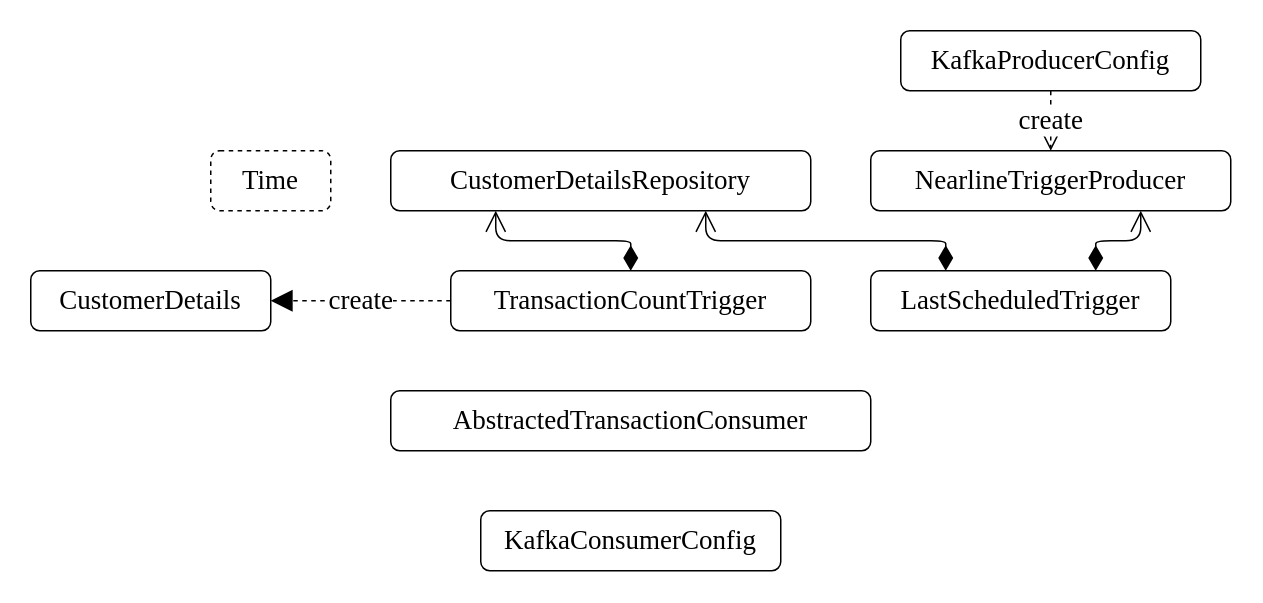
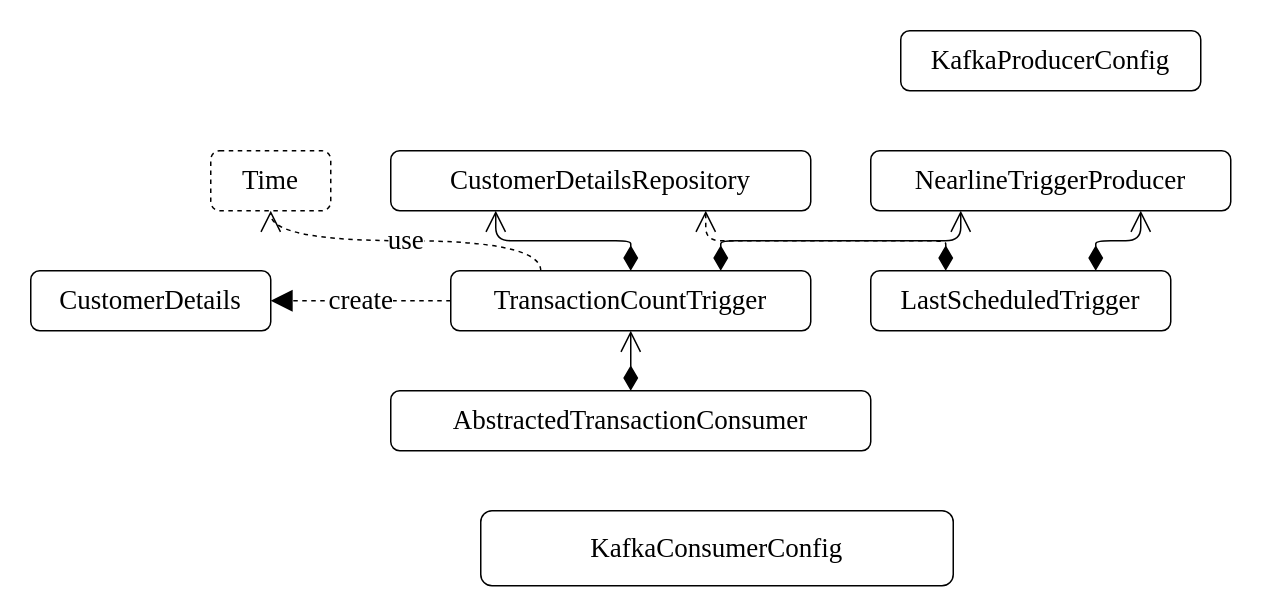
(1051, 129) -> none
none -> (960, 231)
(706, 232) -> (706, 232)
none -> (407, 241)
none -> (631, 350)
(631, 541) -> (717, 548)
